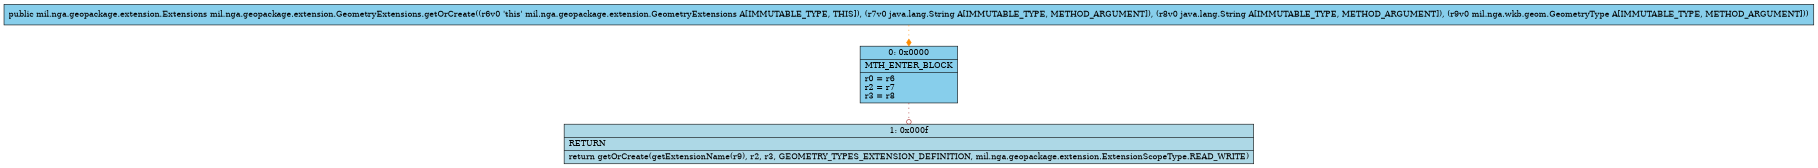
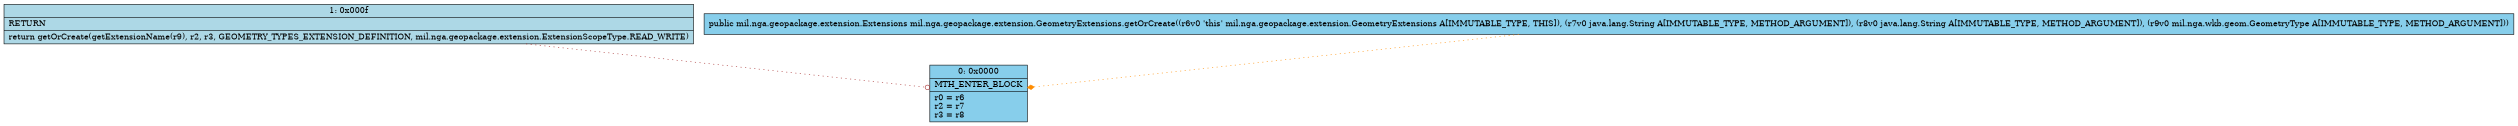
(909, 111) -> (726, 66)
